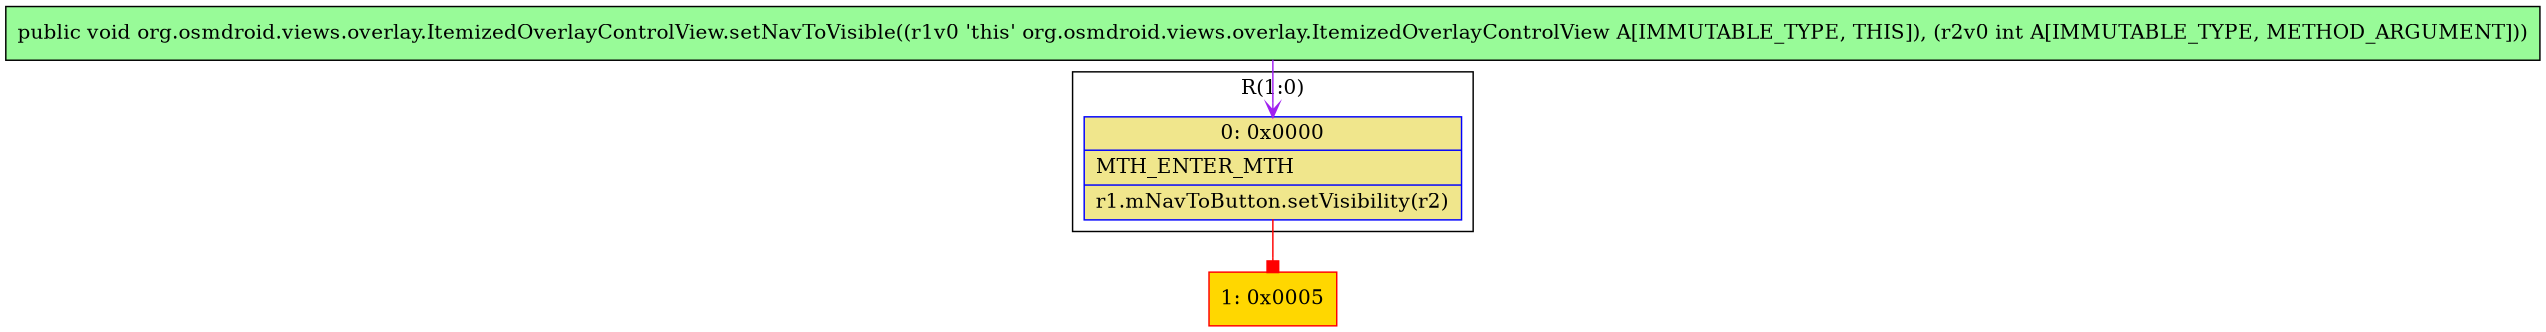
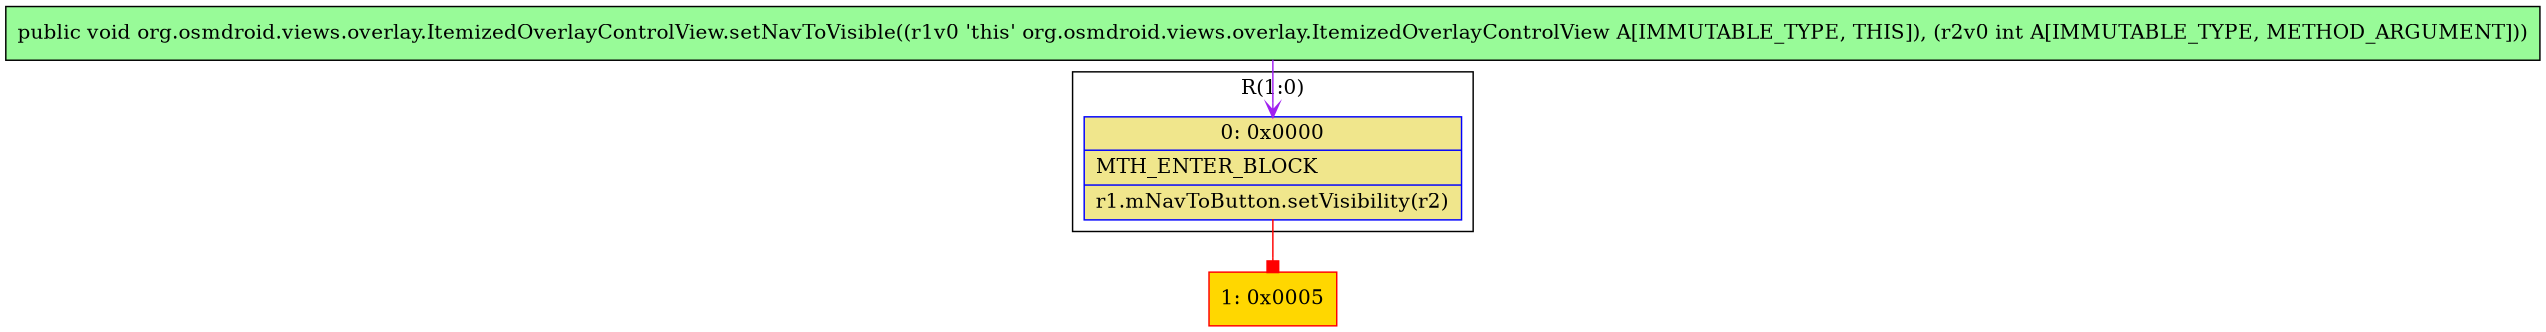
(1195, 167) -> (1208, 167)
